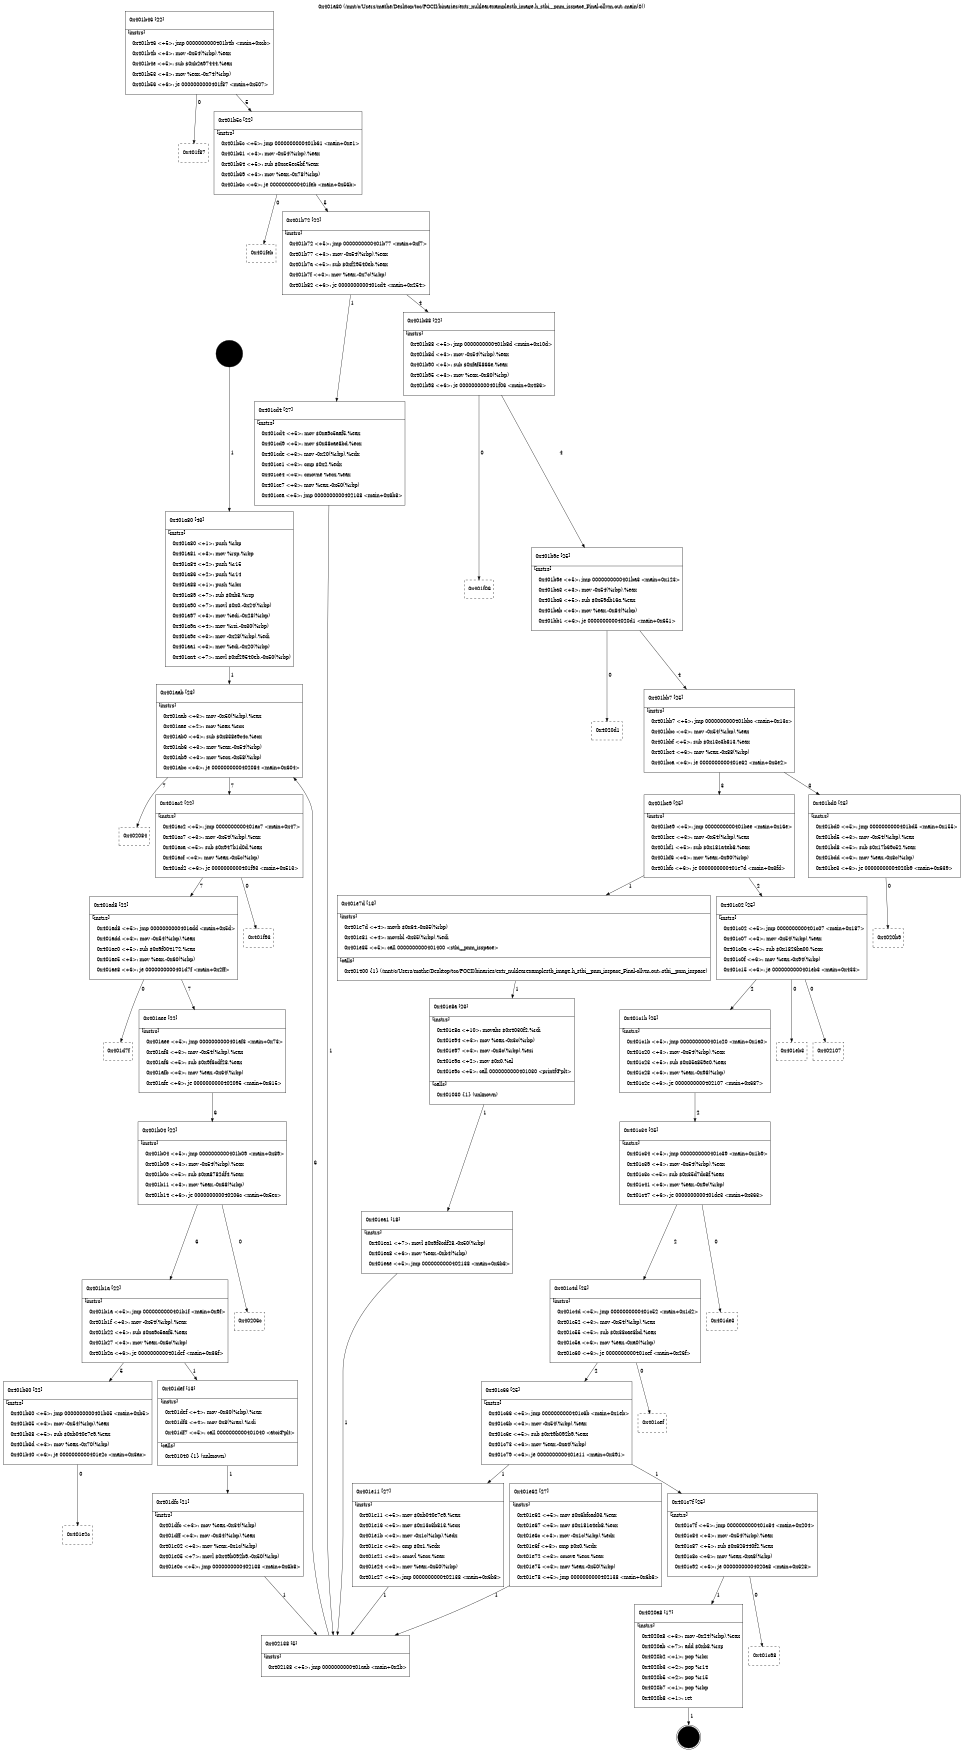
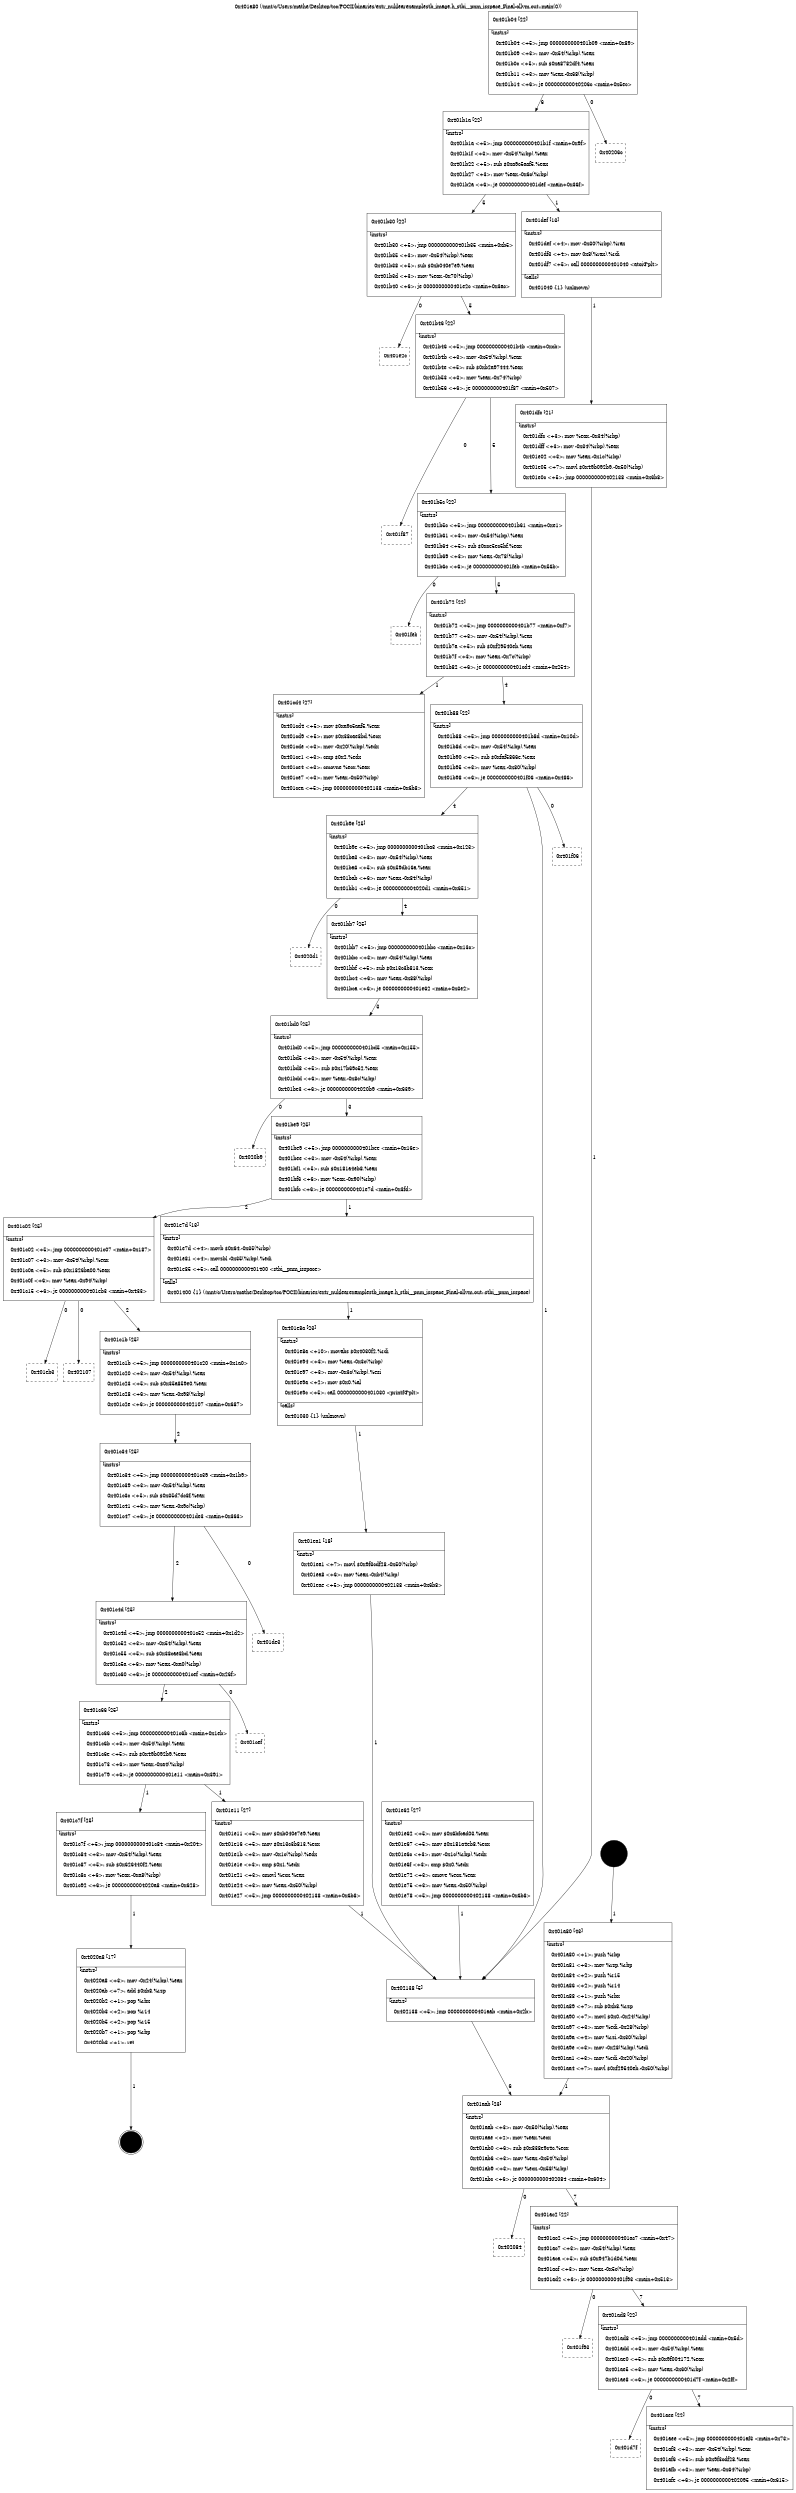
none -> (465, 304)
(719, 782) -> (347, 1106)
(163, 786) -> (524, 2198)
(328, 1069) -> (543, 1390)
(212, 1106) -> none
(764, 1656) -> none
